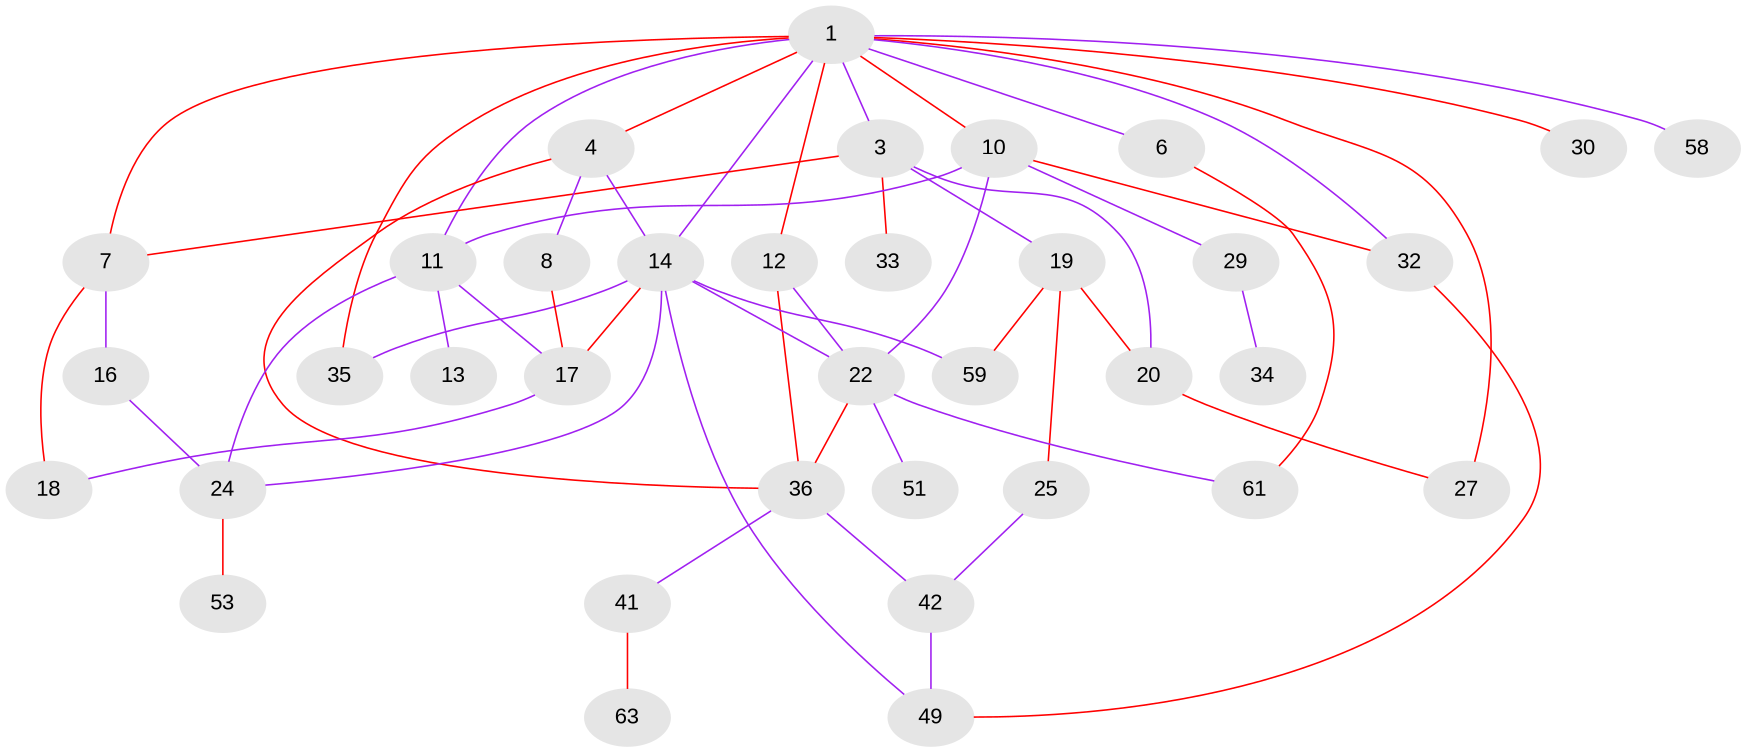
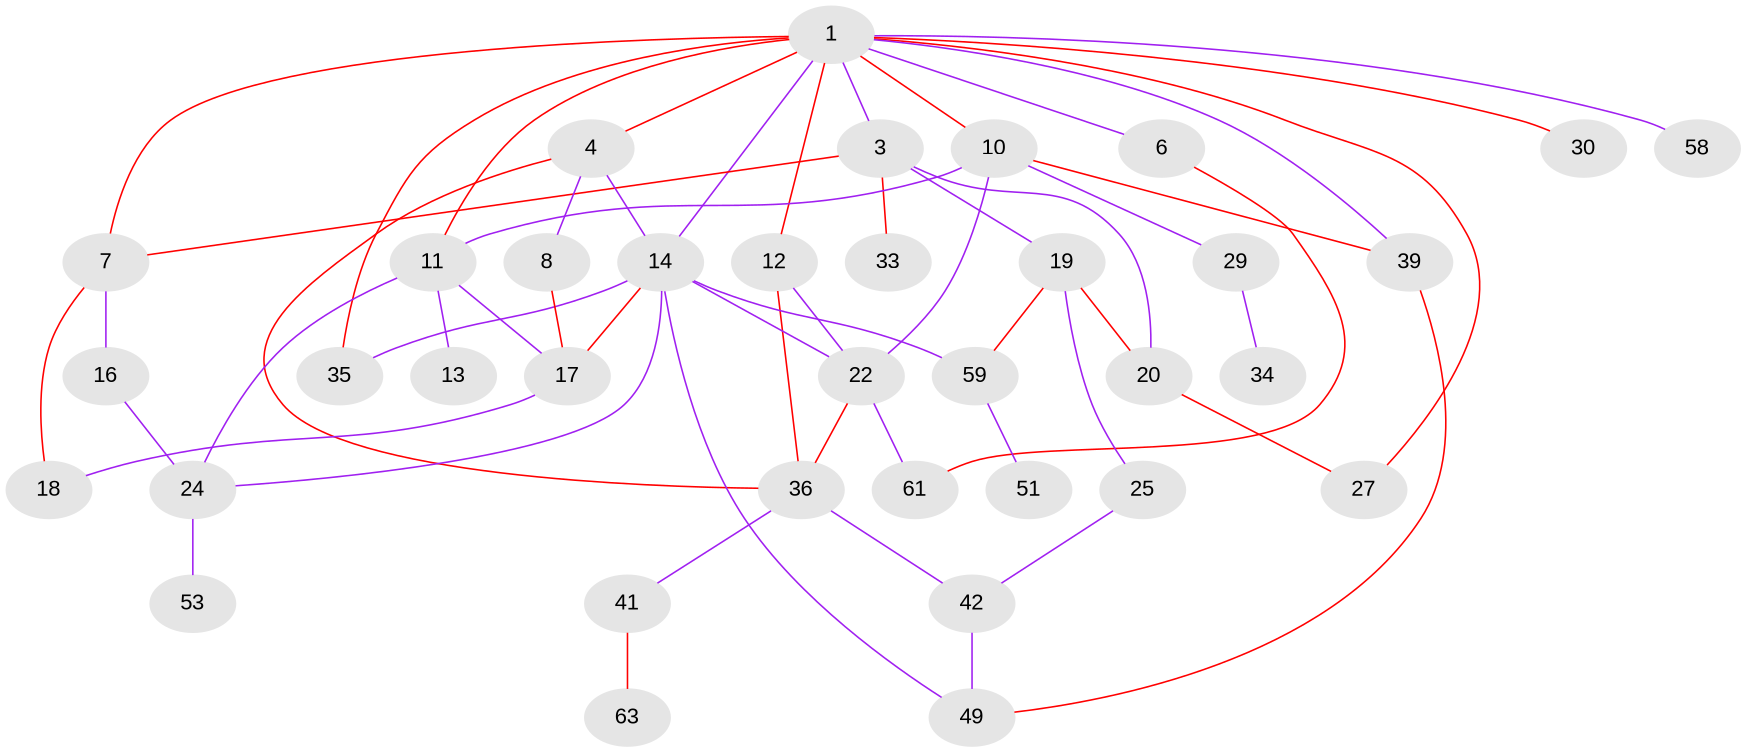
(588, 90) -> (588, 90)
(1410, 262) -> (1410, 262)
(1054, 376) -> (1084, 381)
(888, 433) -> (1002, 433)
(223, 547) -> (193, 547)
